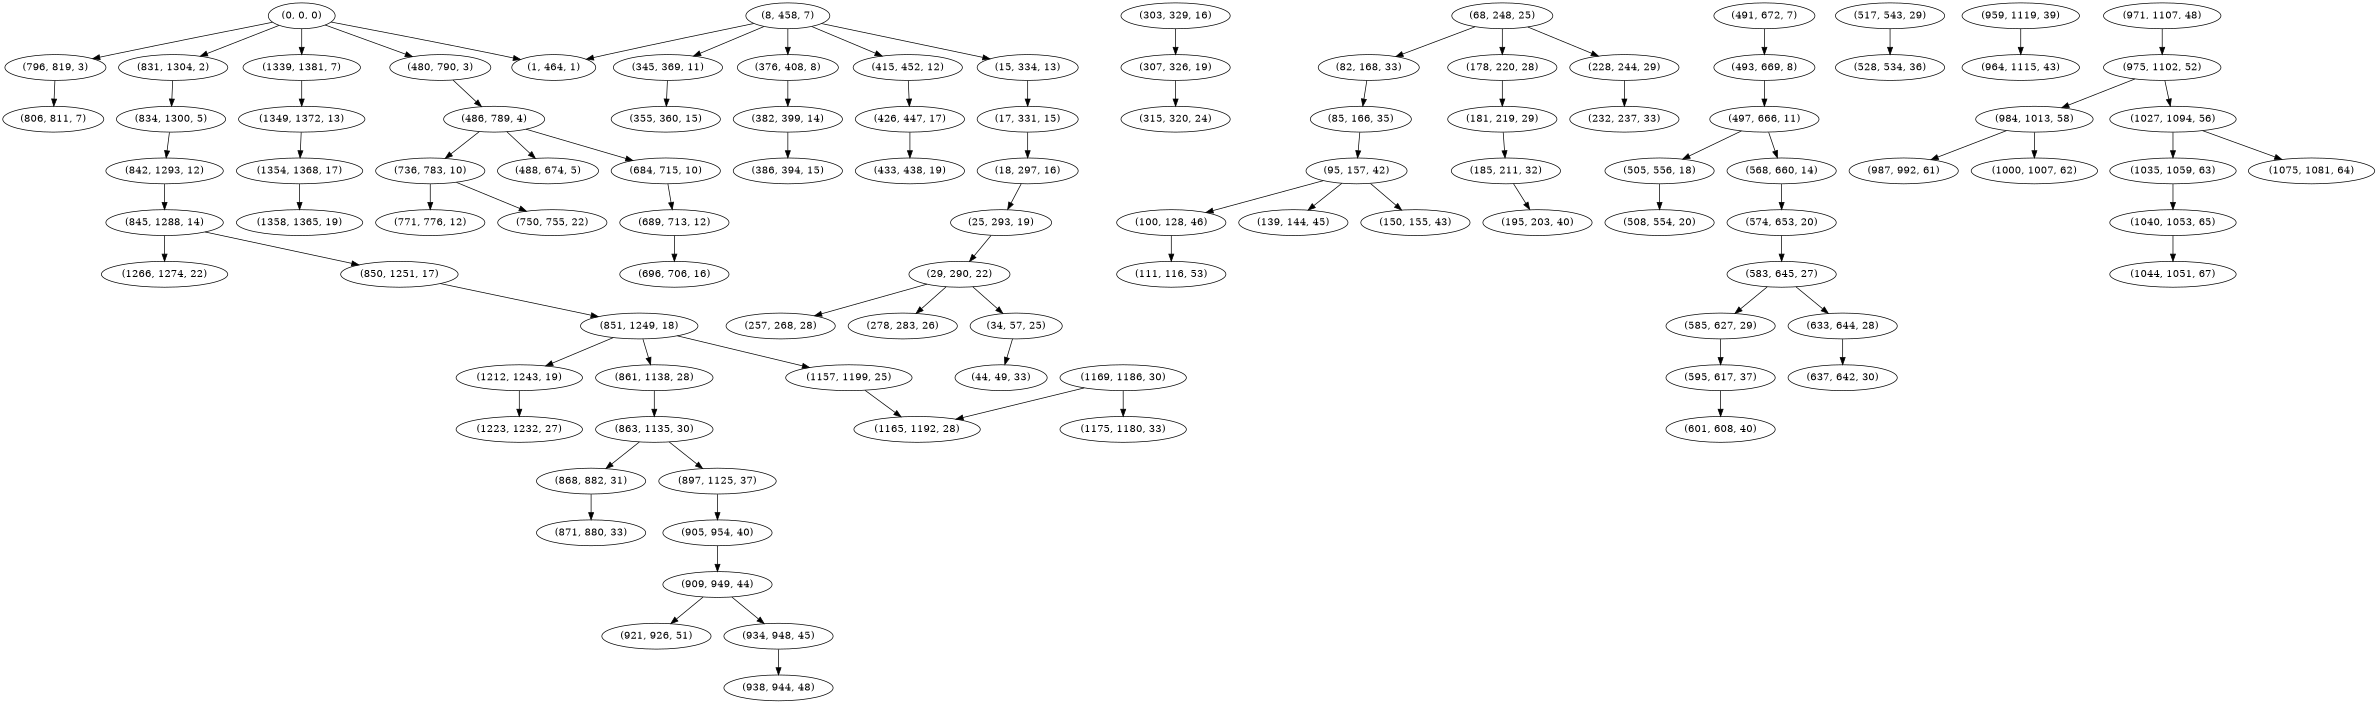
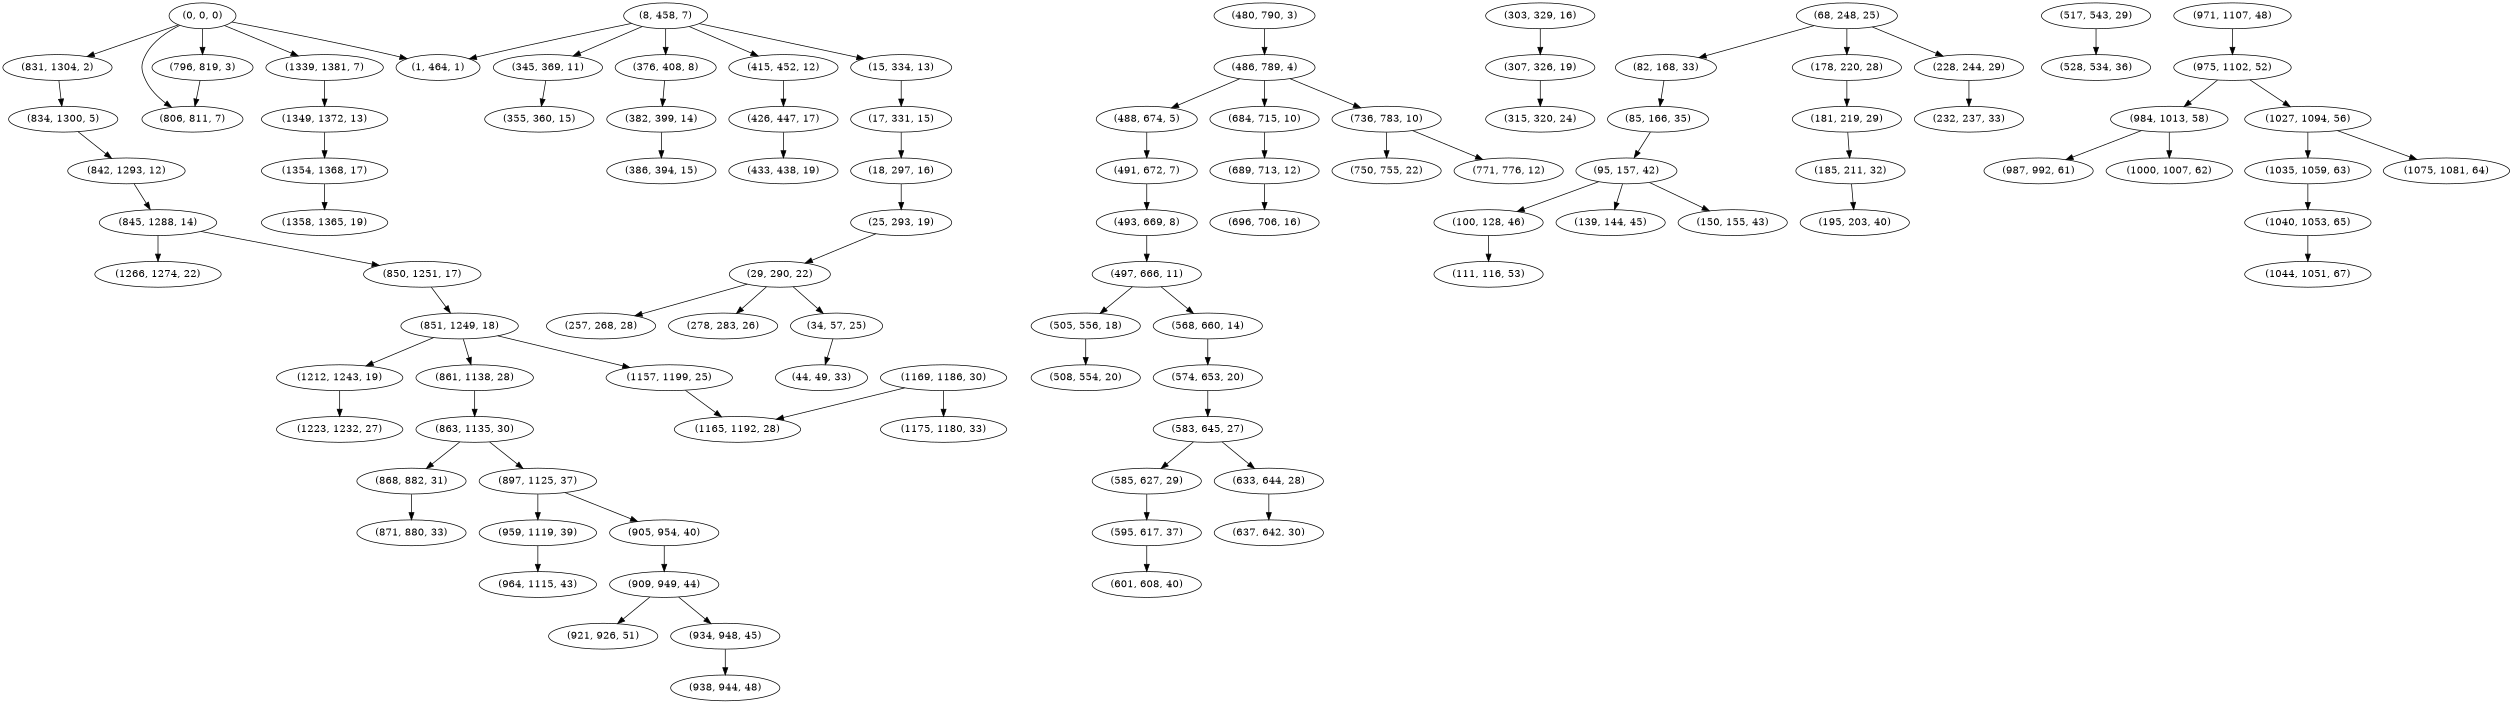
(365, 40) -> (143, 60)
none -> (1147, 142)
none -> (538, 503)
